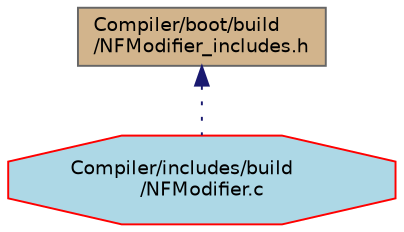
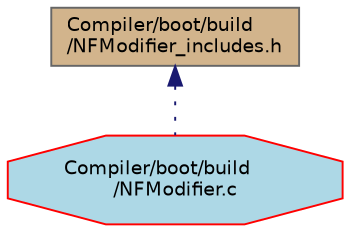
(202, 180) -> (175, 180)
